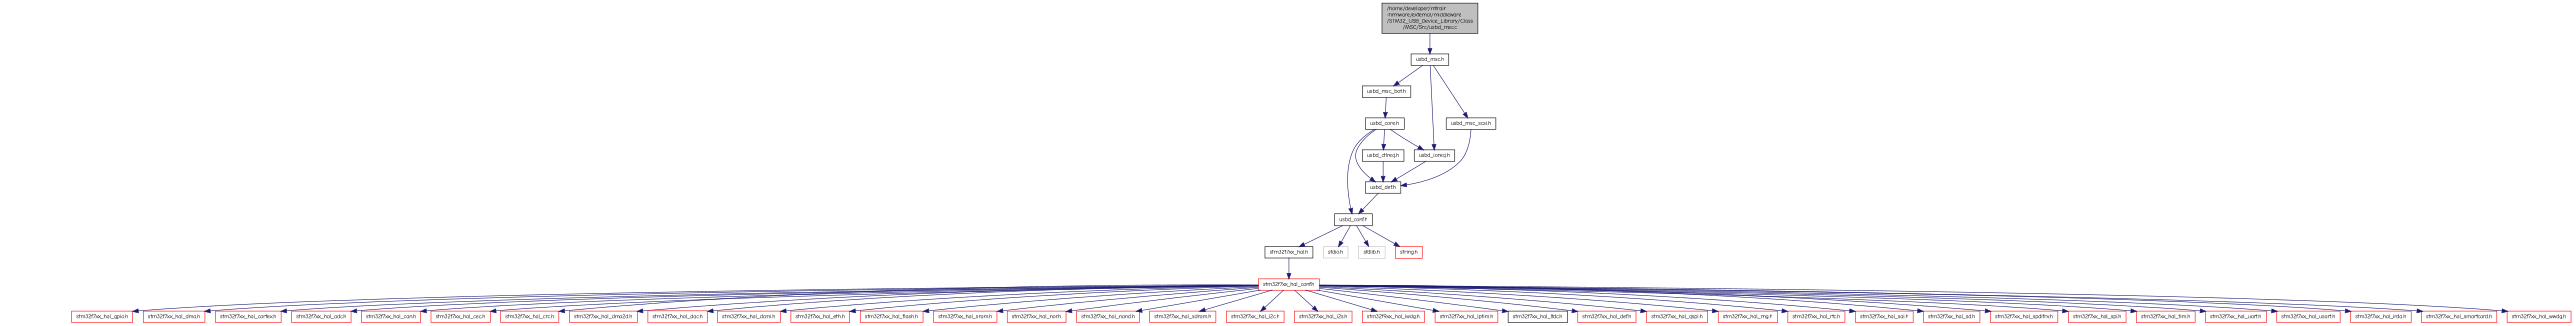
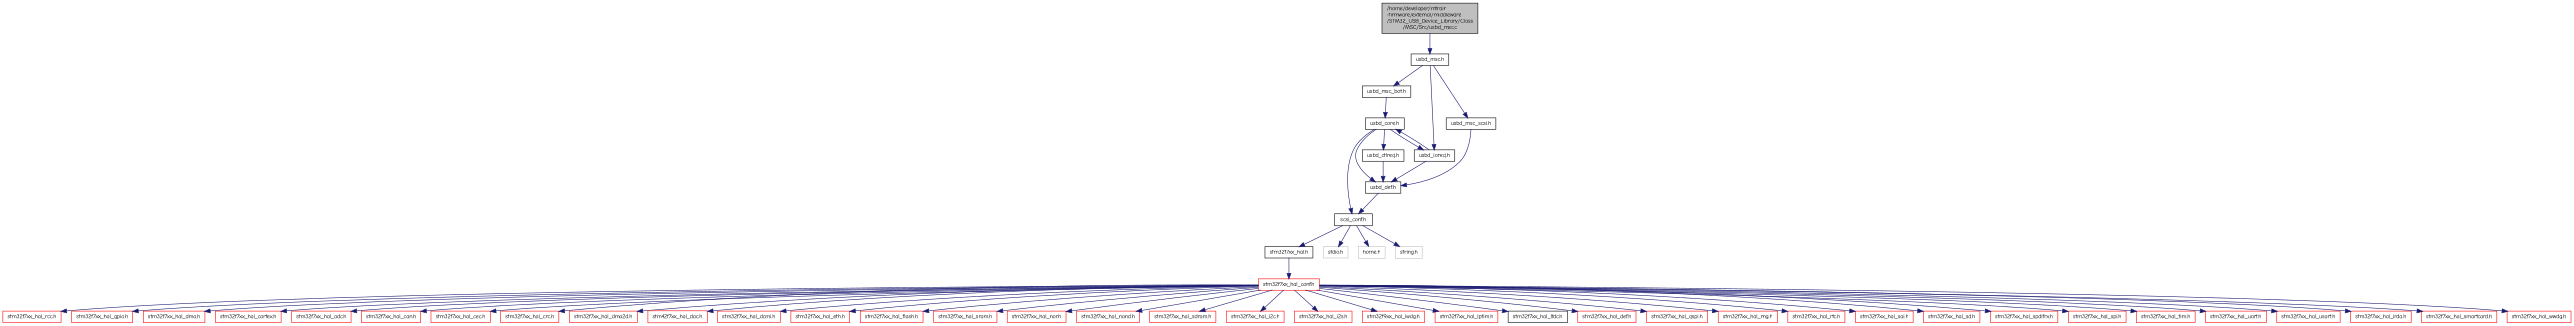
none -> (1415, 141)
(1353, 220) -> (1353, 220)
(1372, 252) -> (1372, 252)
(1409, 252) -> (1409, 252)
none -> (32, 317)
(678, 317) -> (678, 317)
